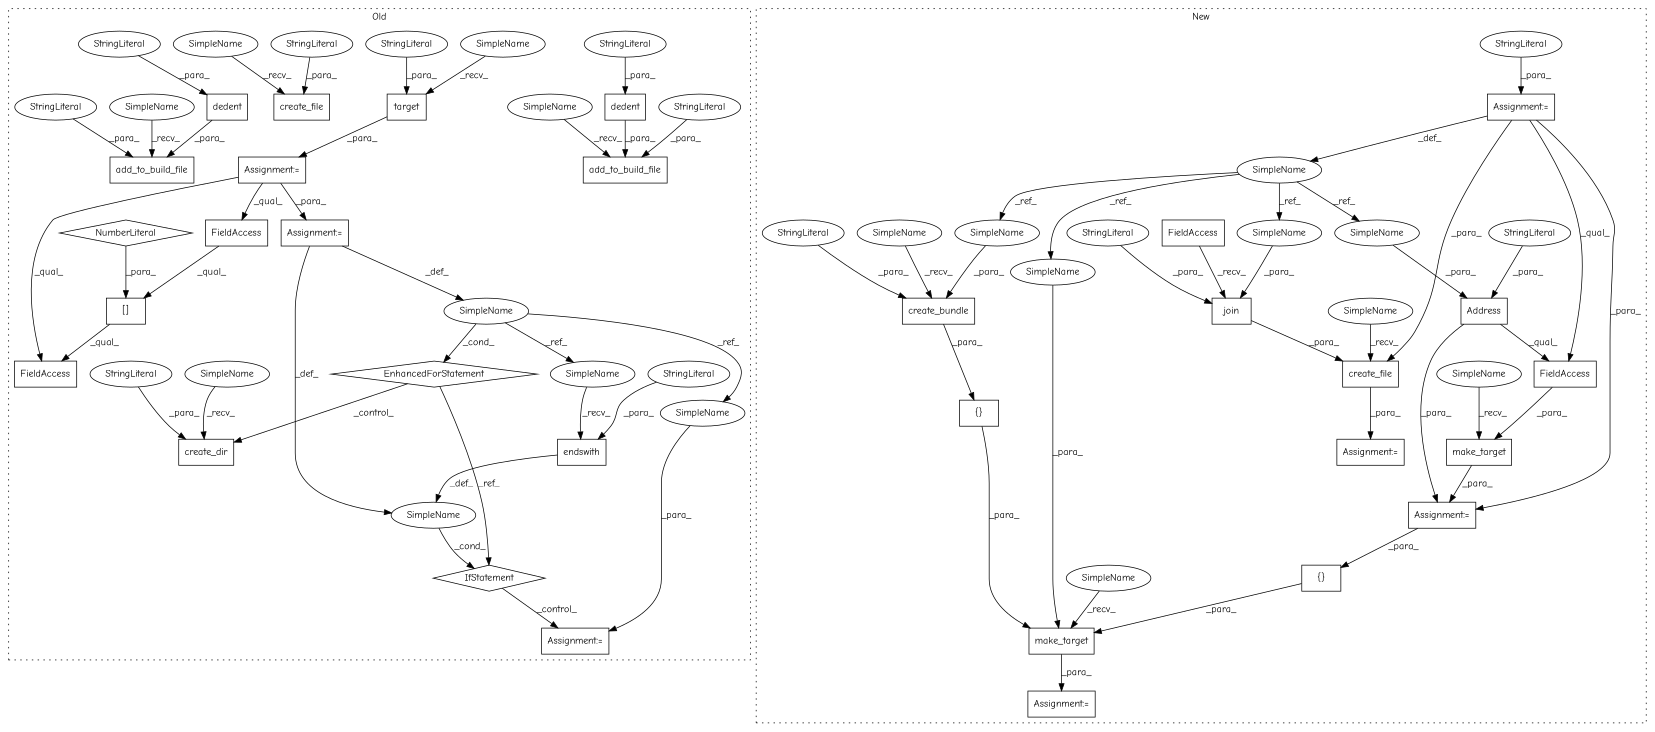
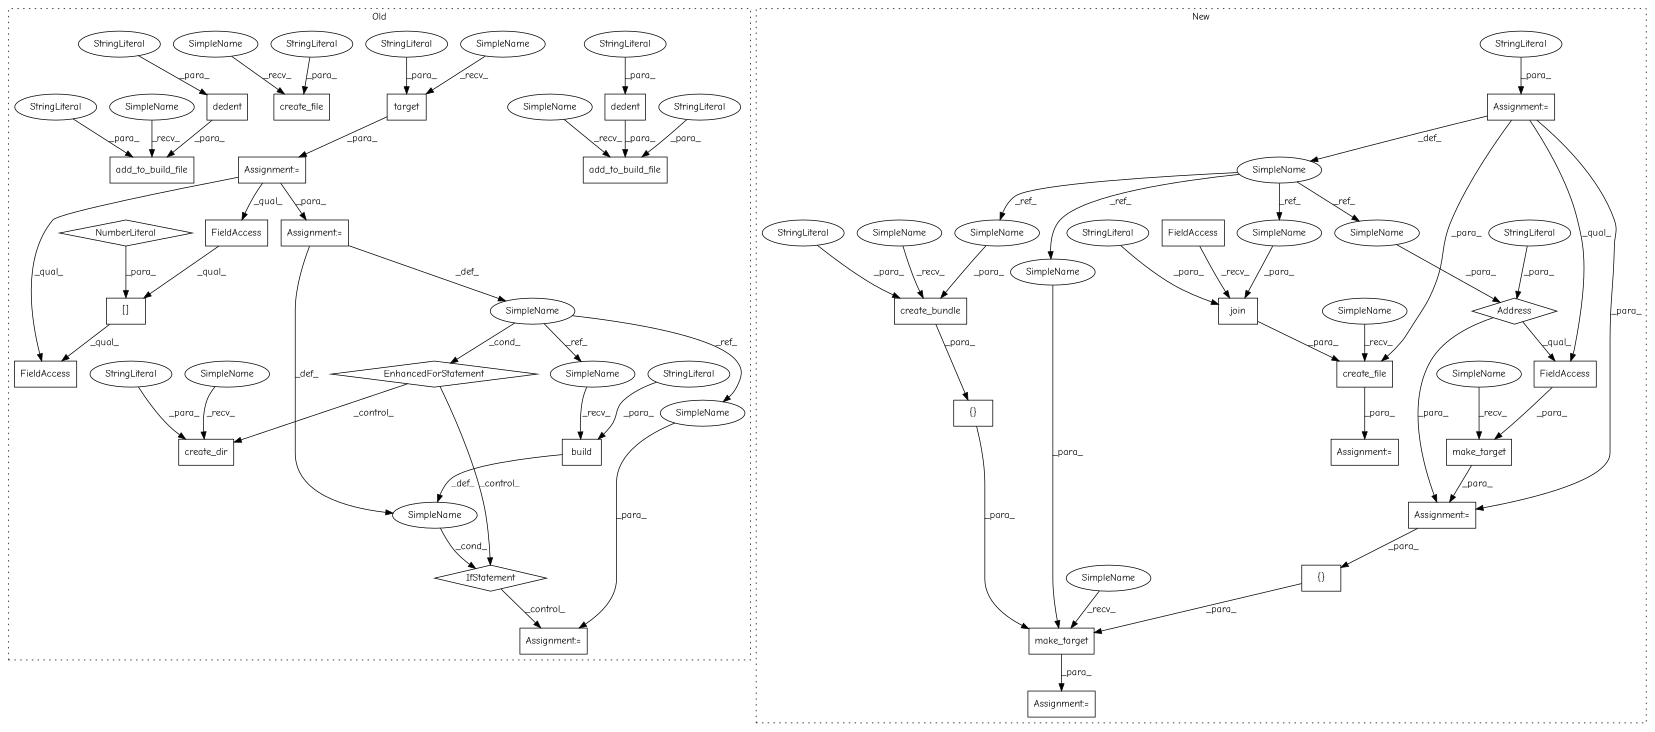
(1484, 311) -> (1515, 311)
(582, 452) -> (582, 452)
(489, 484) -> (500, 484)
